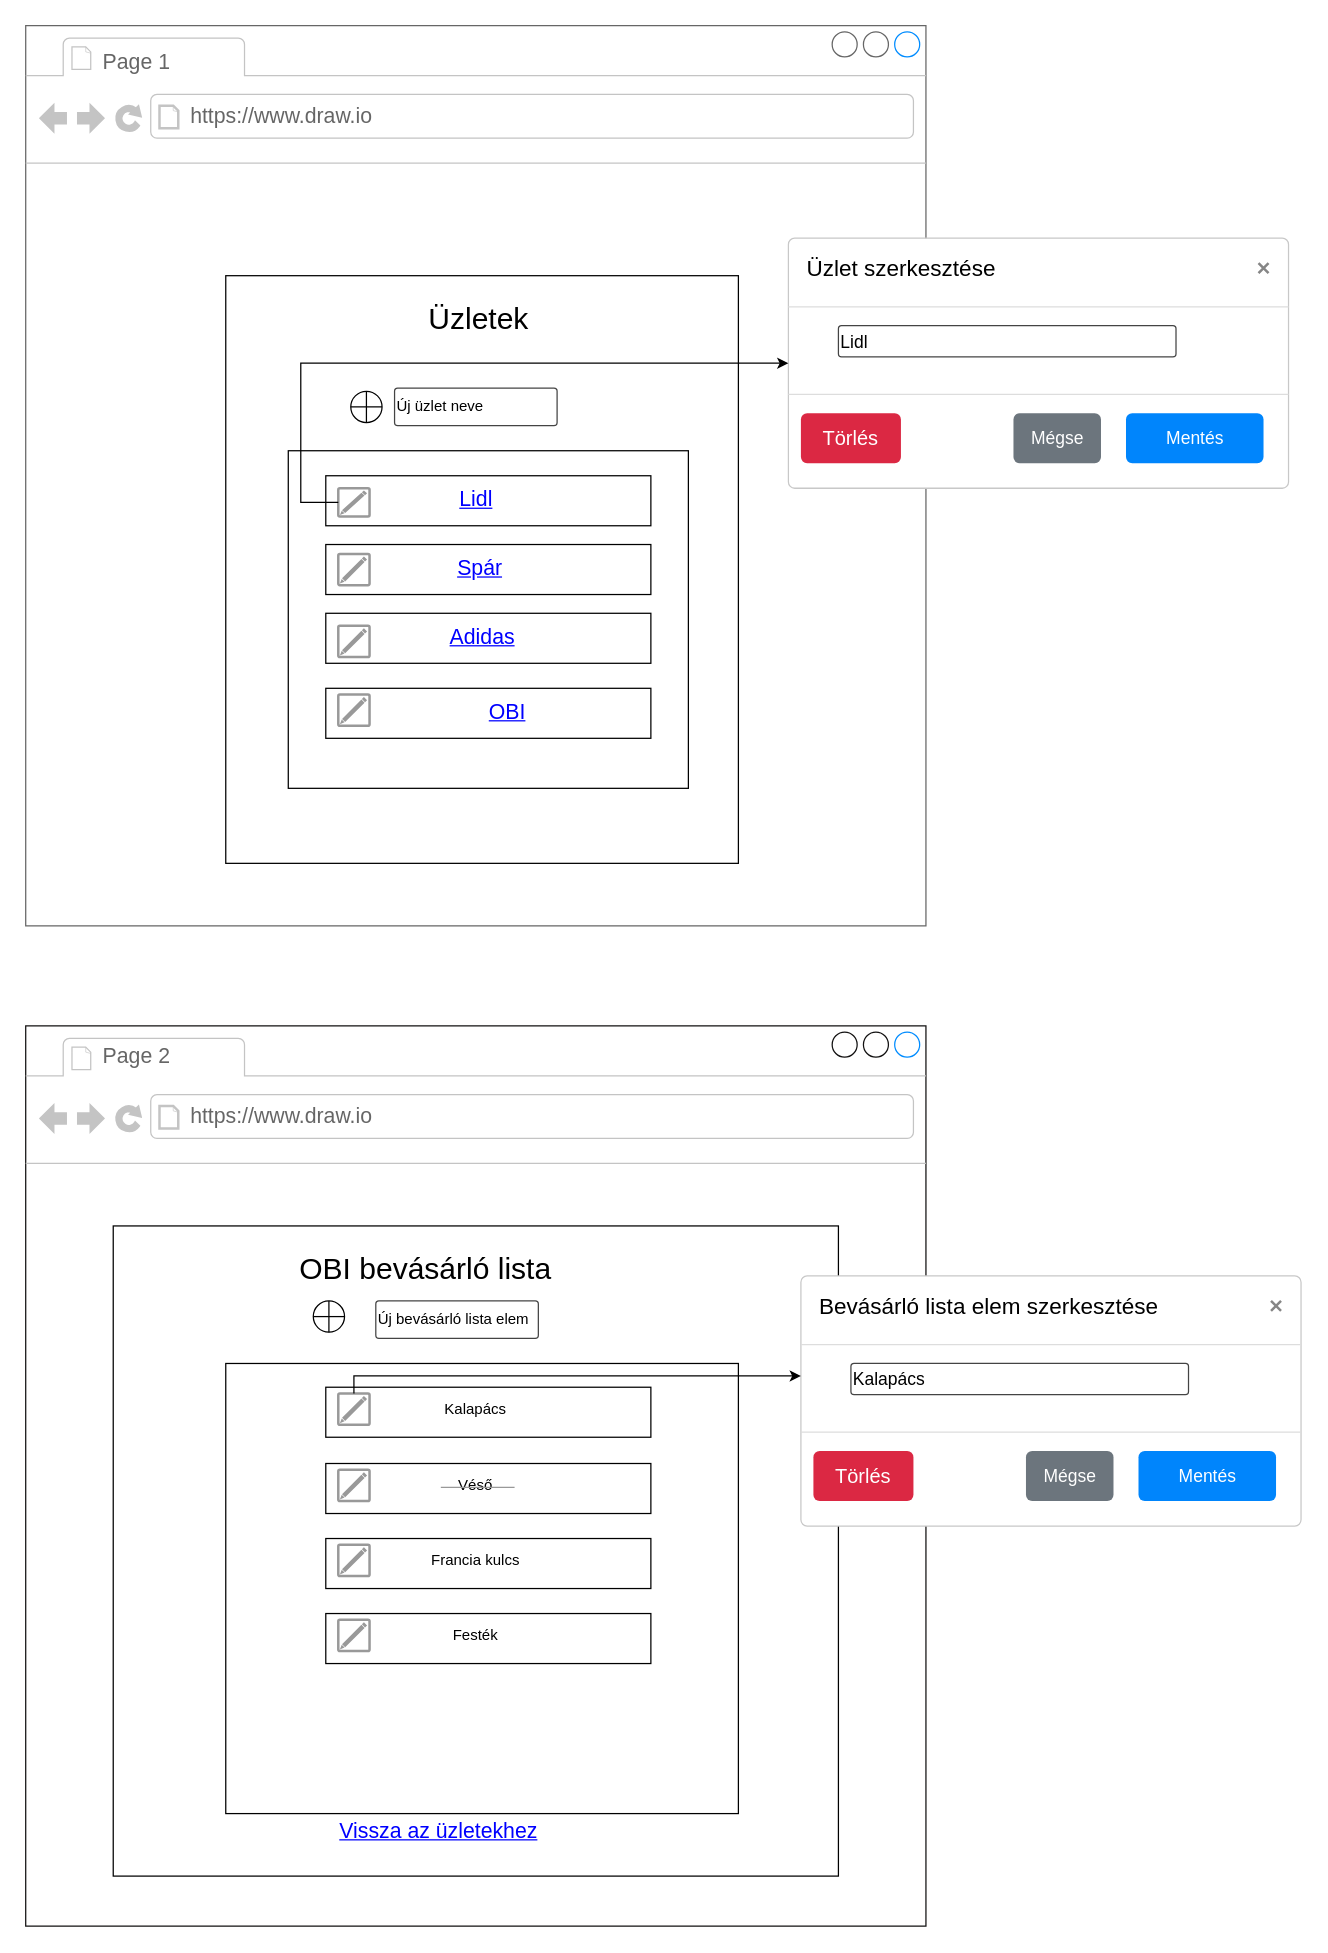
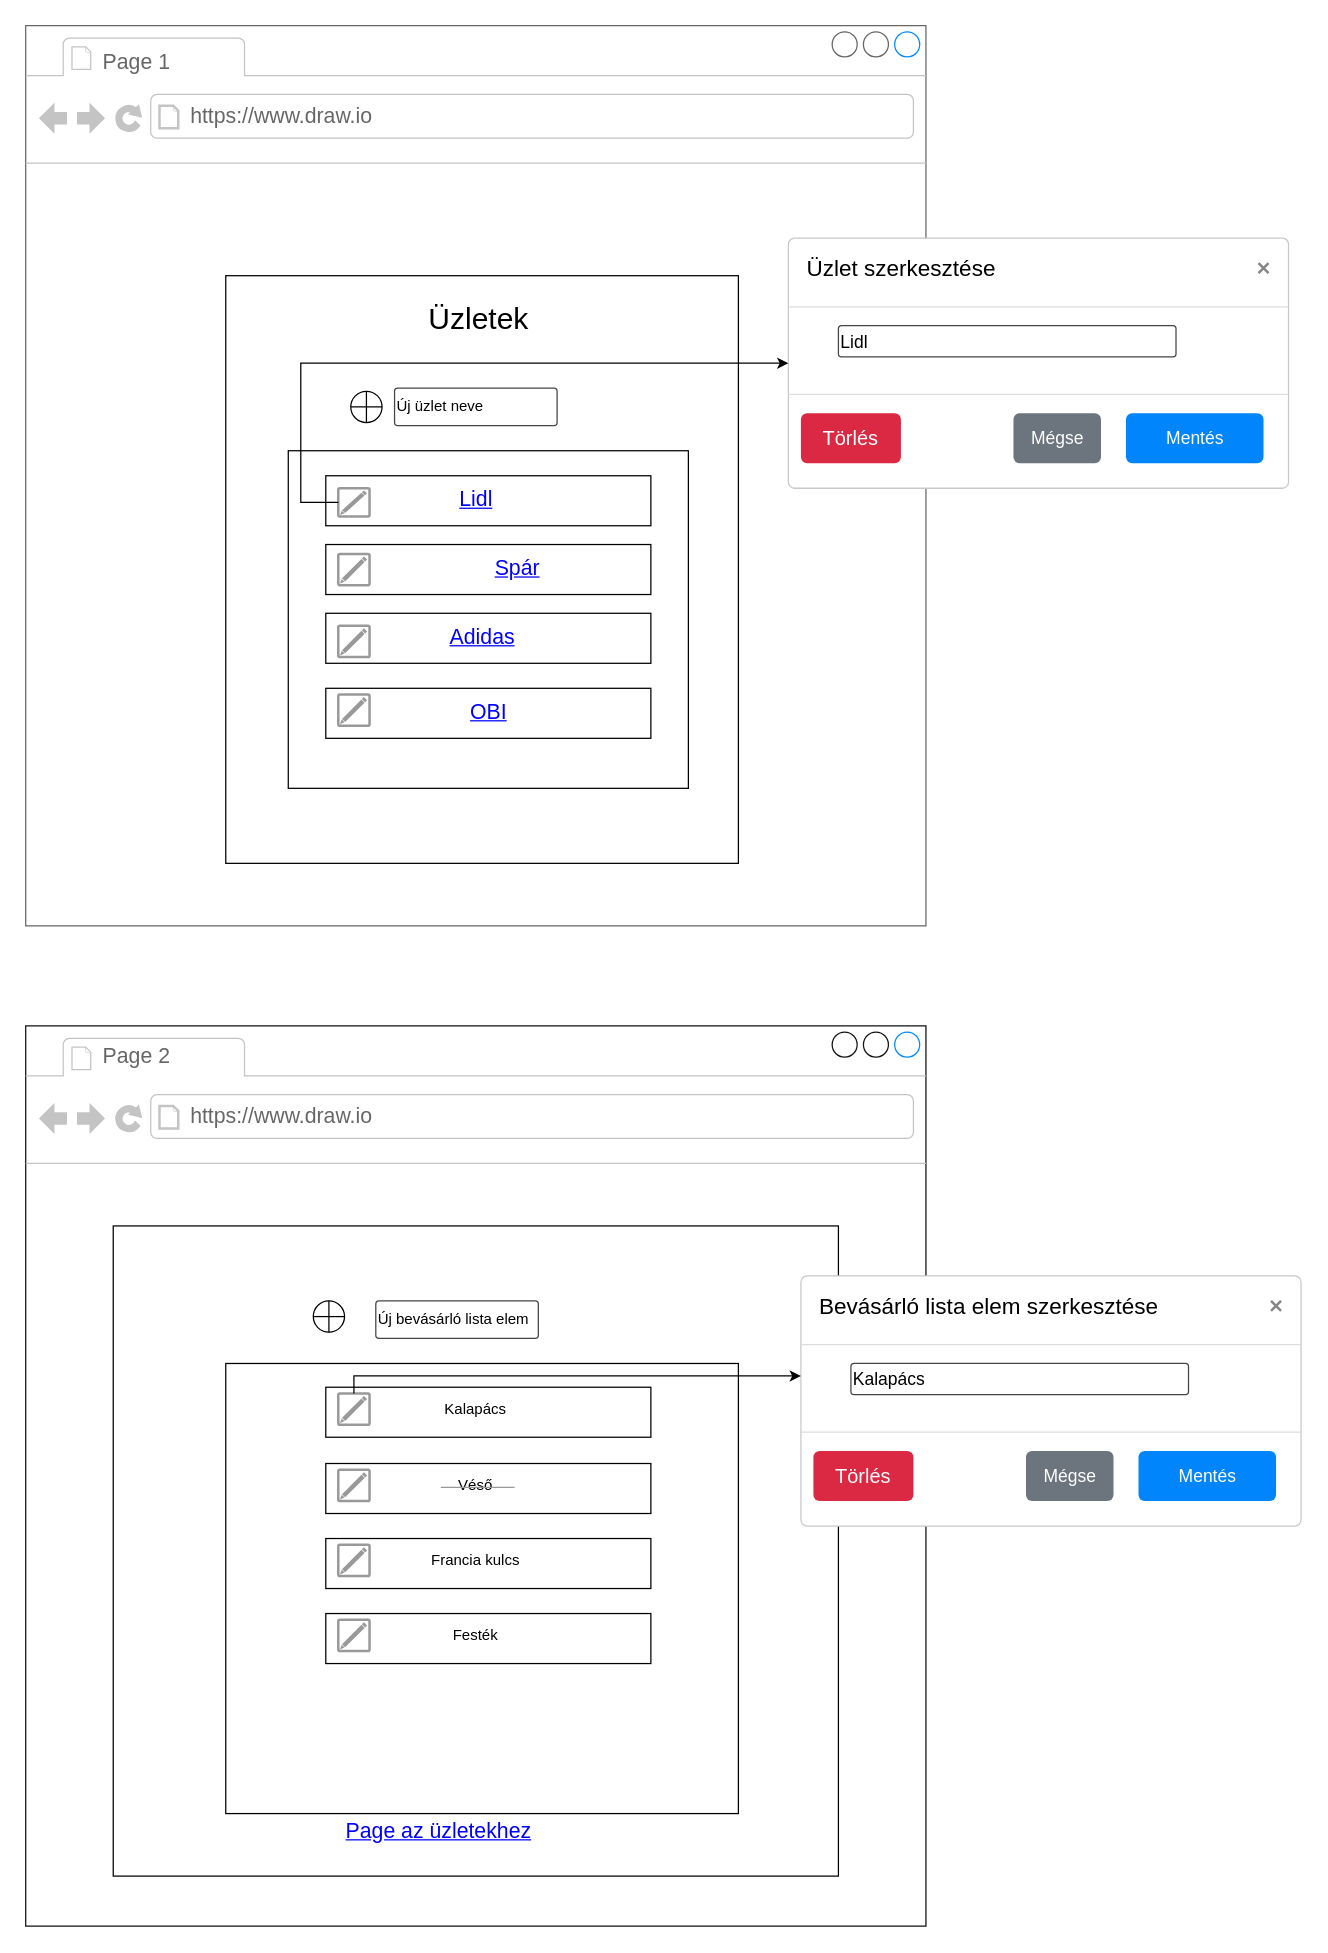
(479, 569) -> (516, 569)
(507, 713) -> (488, 713)
(426, 1269) -> none
(439, 1832) -> (439, 1832)
